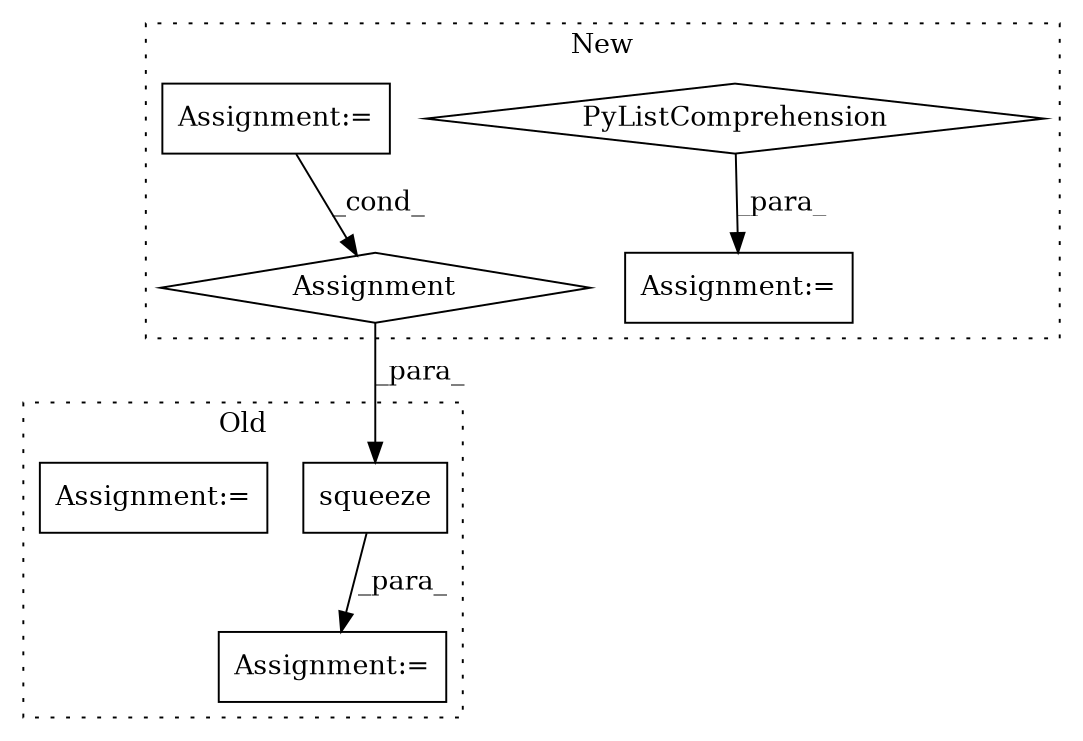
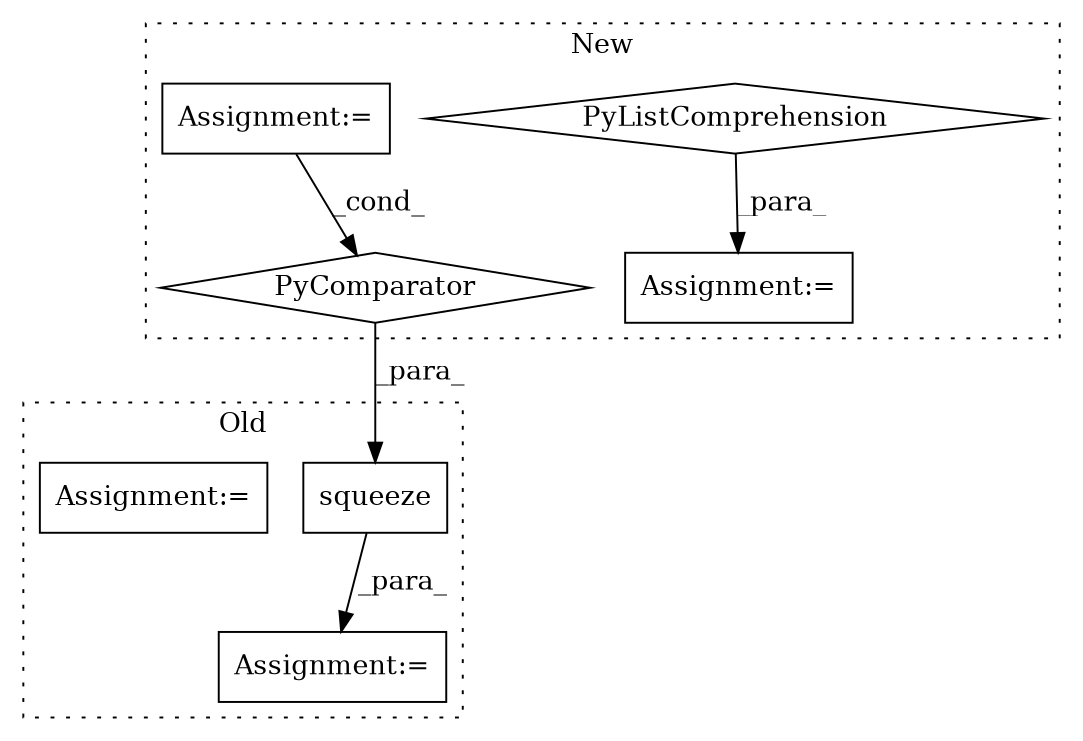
(375, 288) -> (375, 288)
